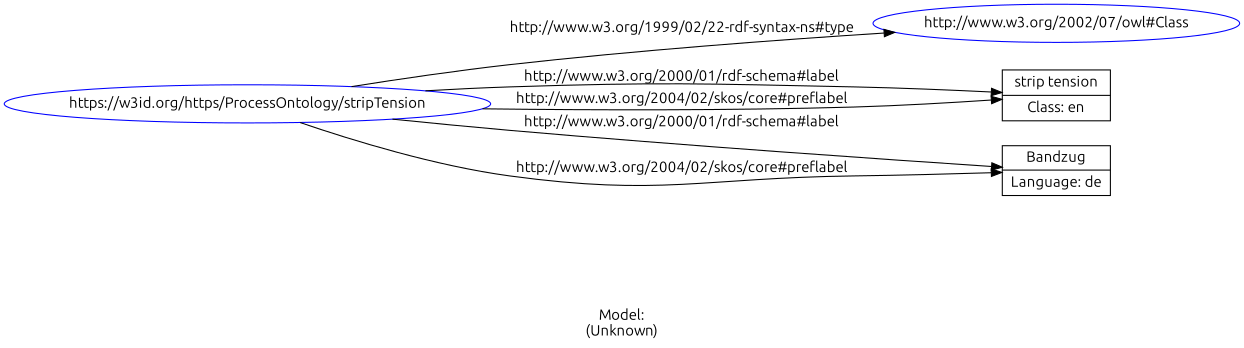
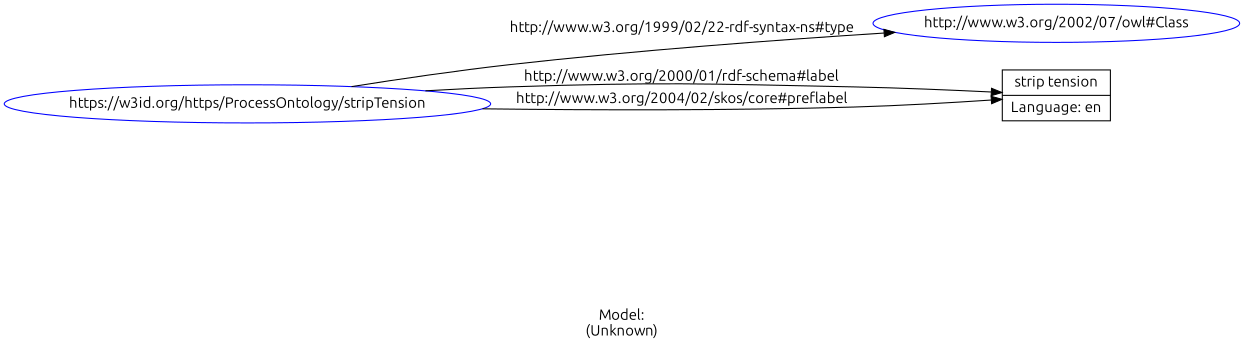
(1056, 108) -> (1056, 108)
(1056, 171) -> none
